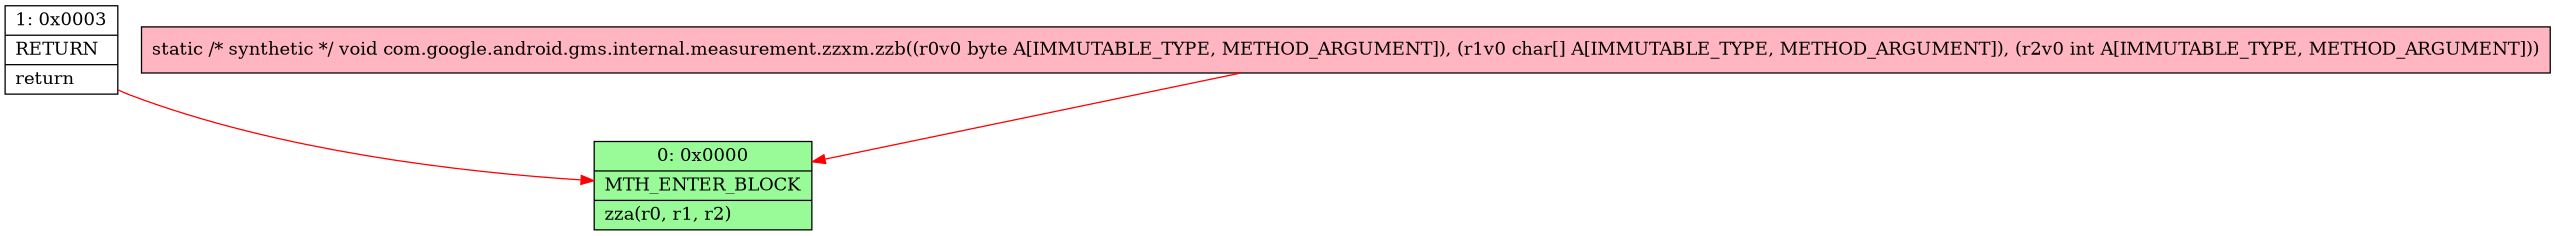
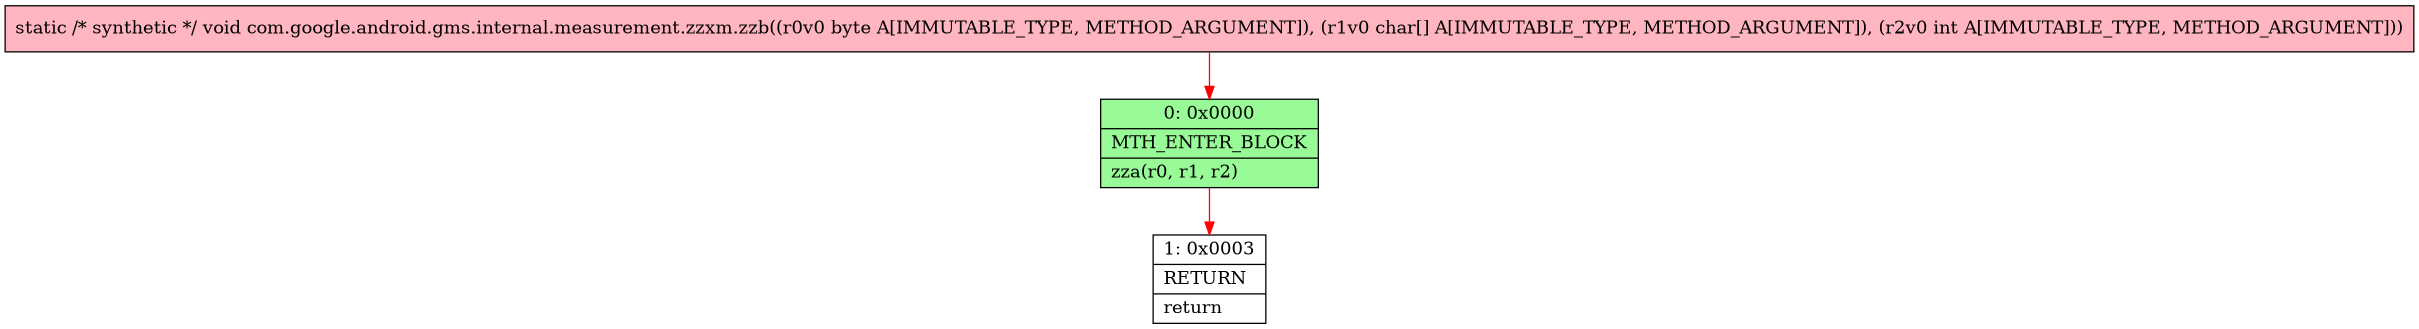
(346, 152) -> (1209, 205)
